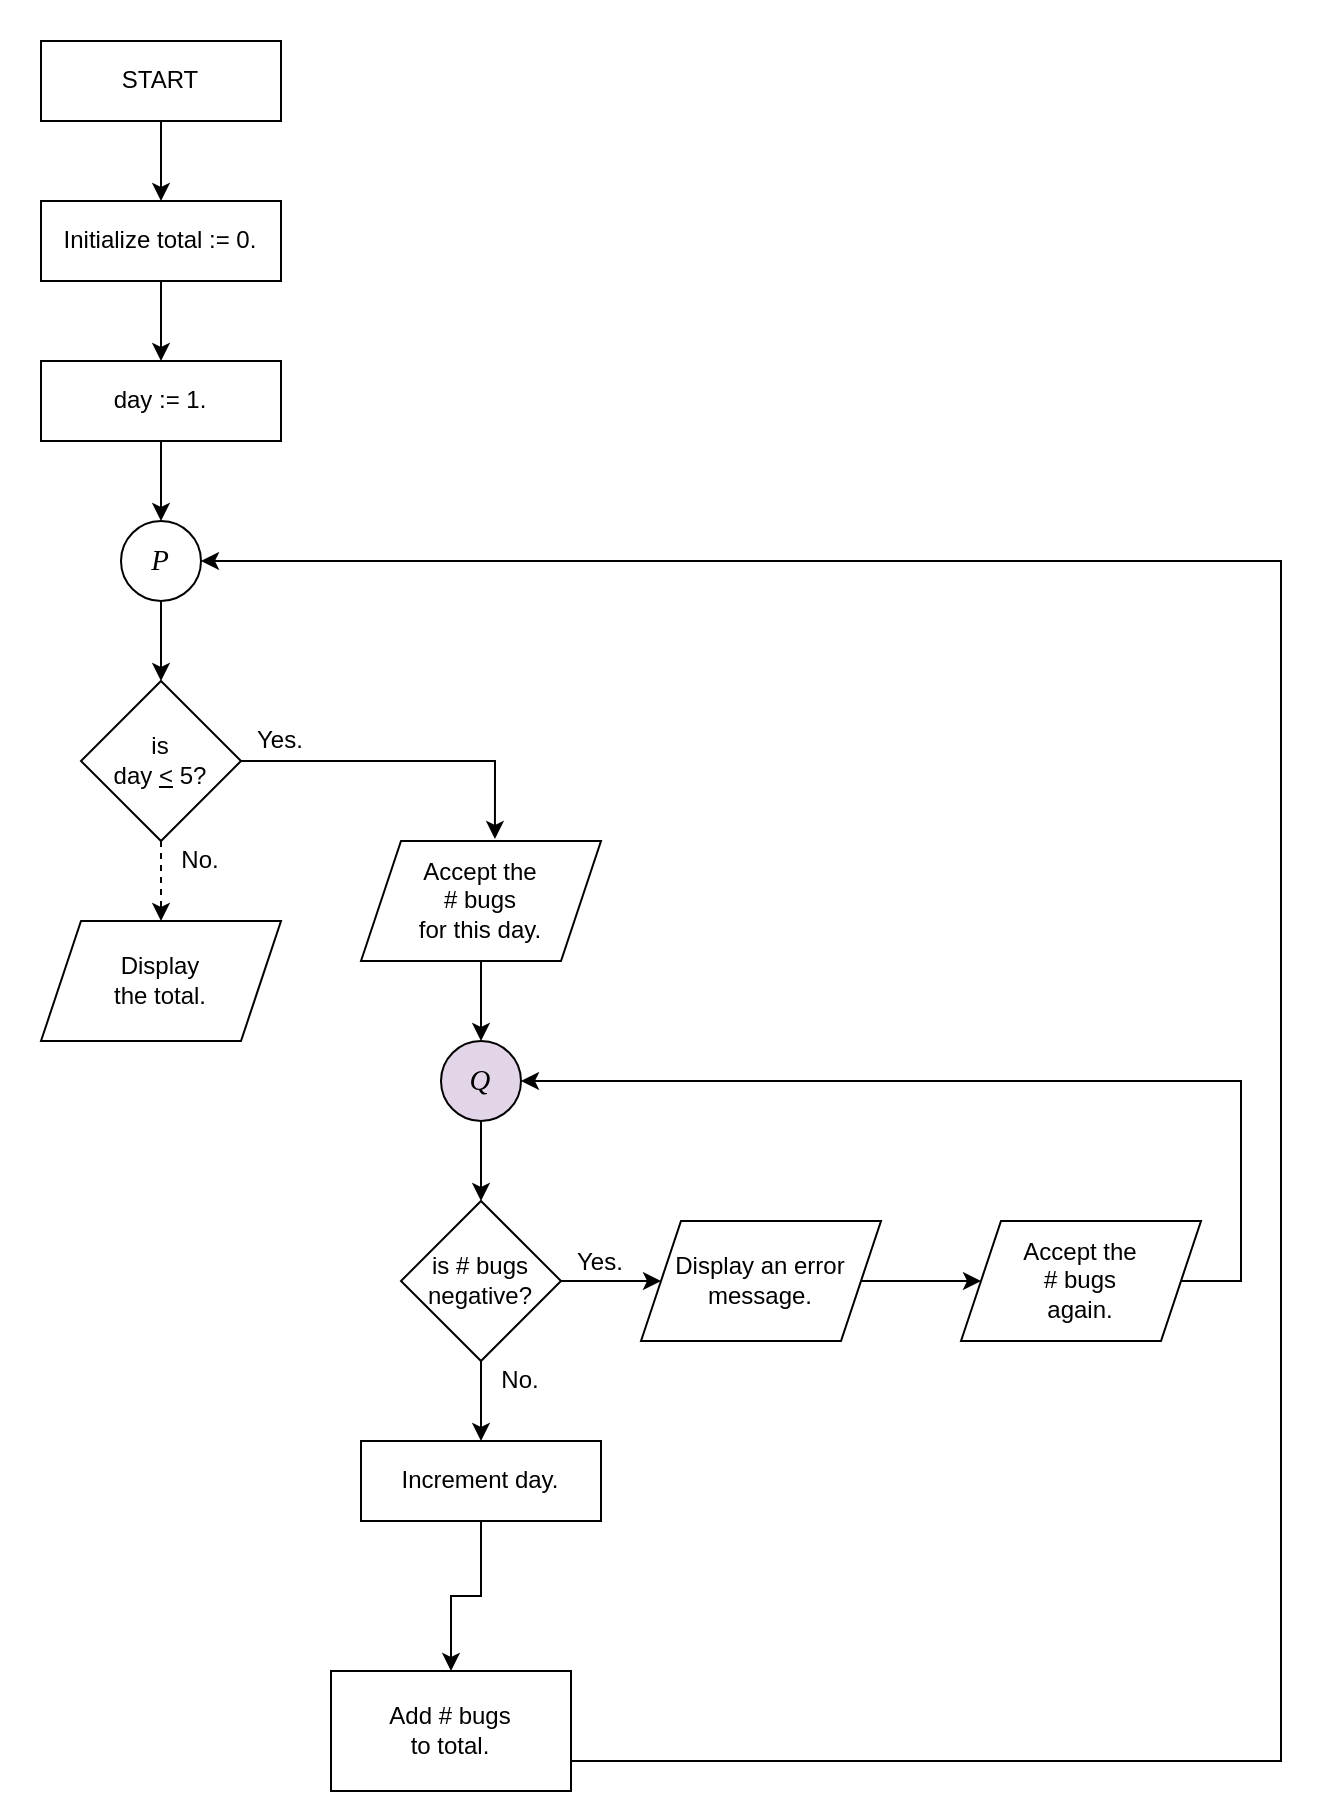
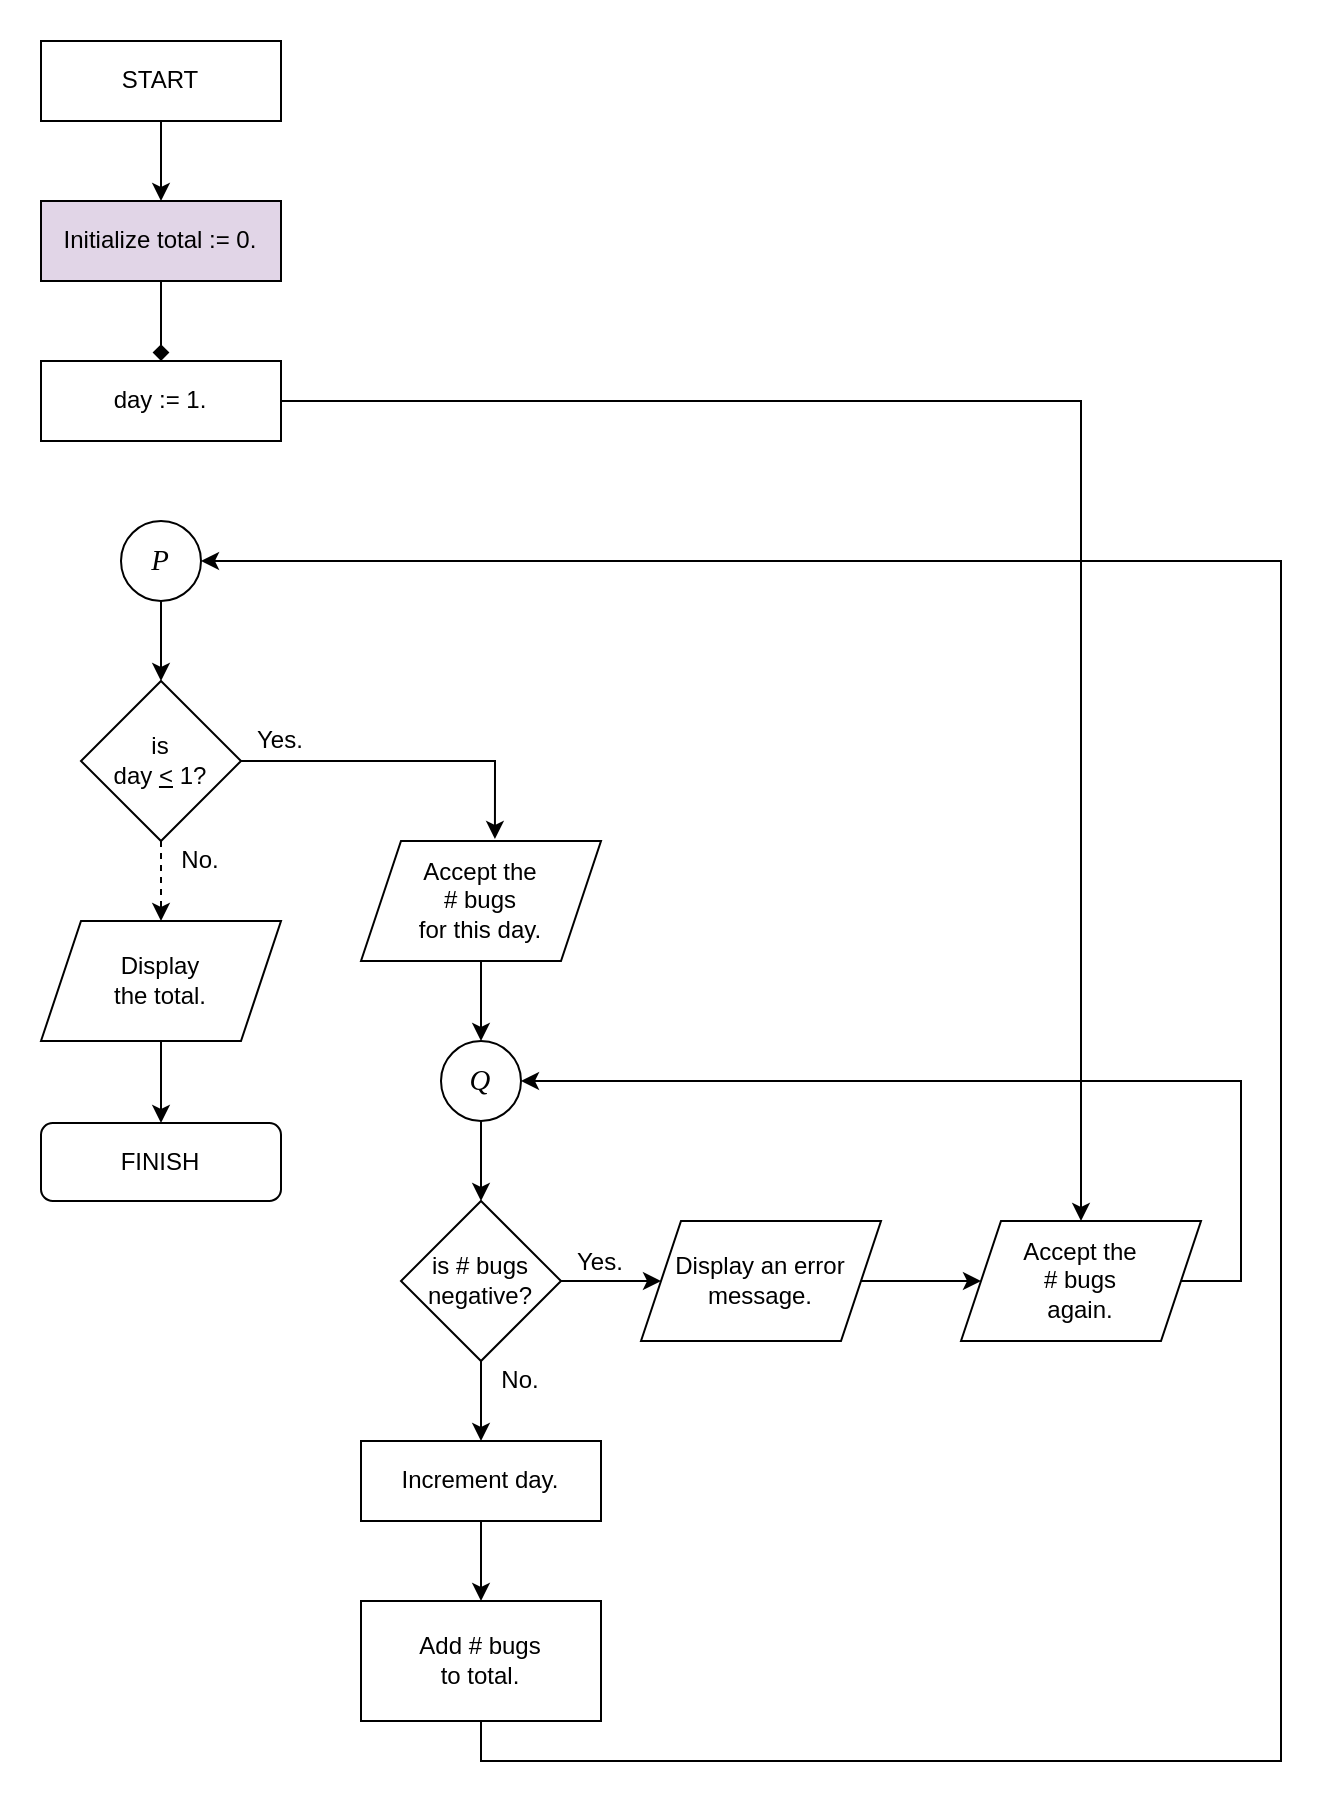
(161, 241) -> (161, 241)
(161, 346) -> (161, 345)
(161, 474) -> (1081, 404)
(161, 761) -> (161, 761)
none -> (161, 1075)
(481, 1081) -> (481, 1081)
none -> (161, 1162)
(451, 1731) -> (481, 1661)
